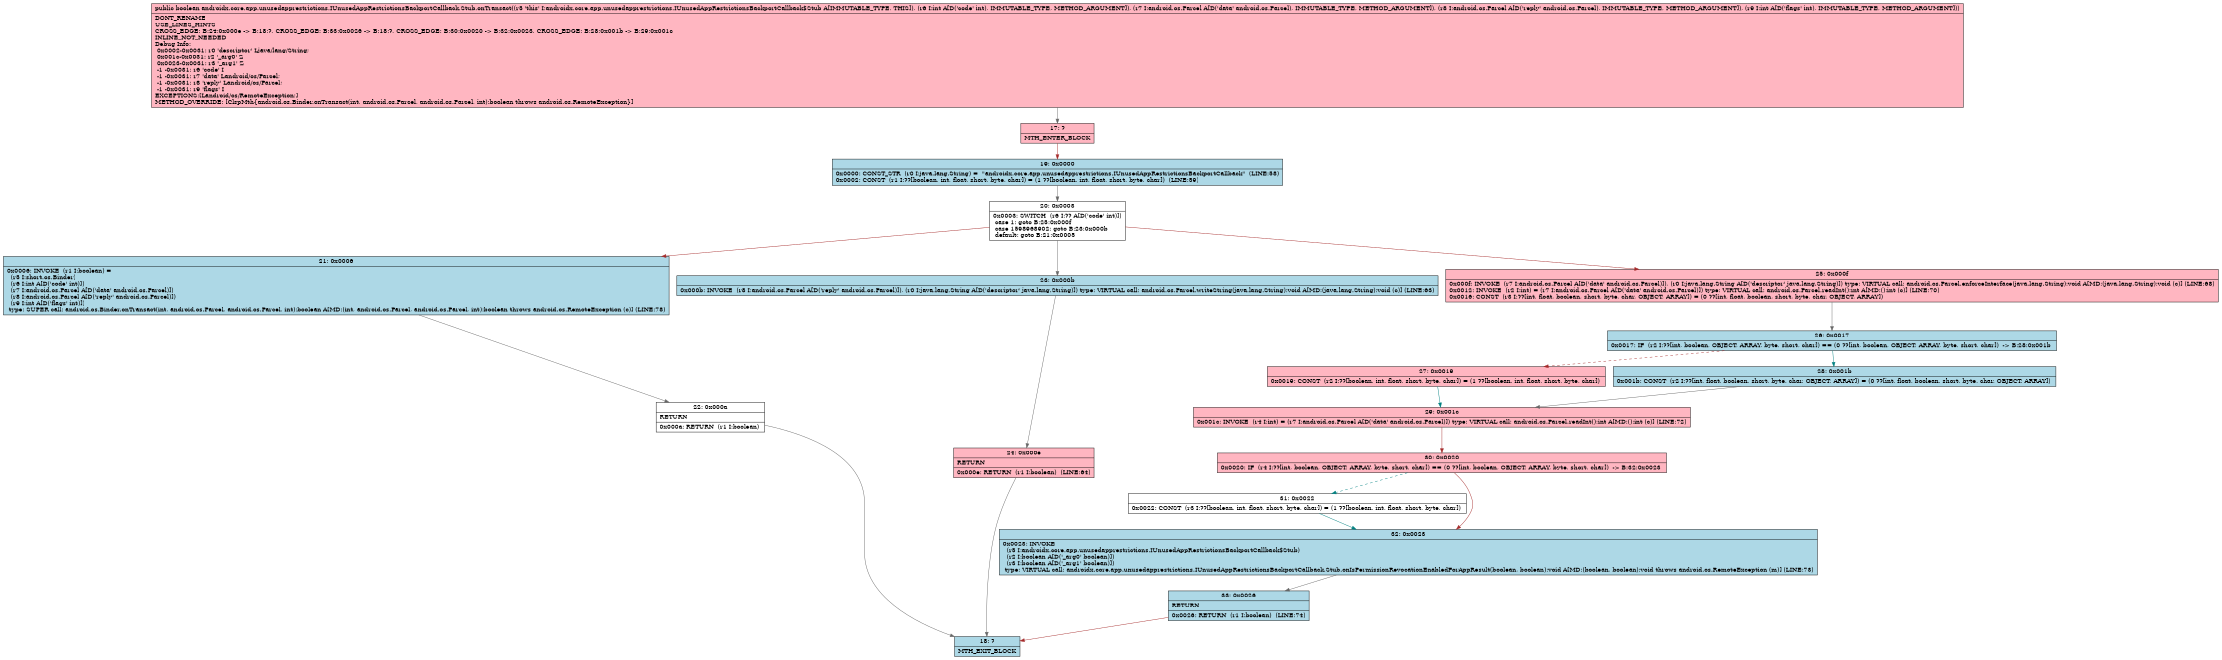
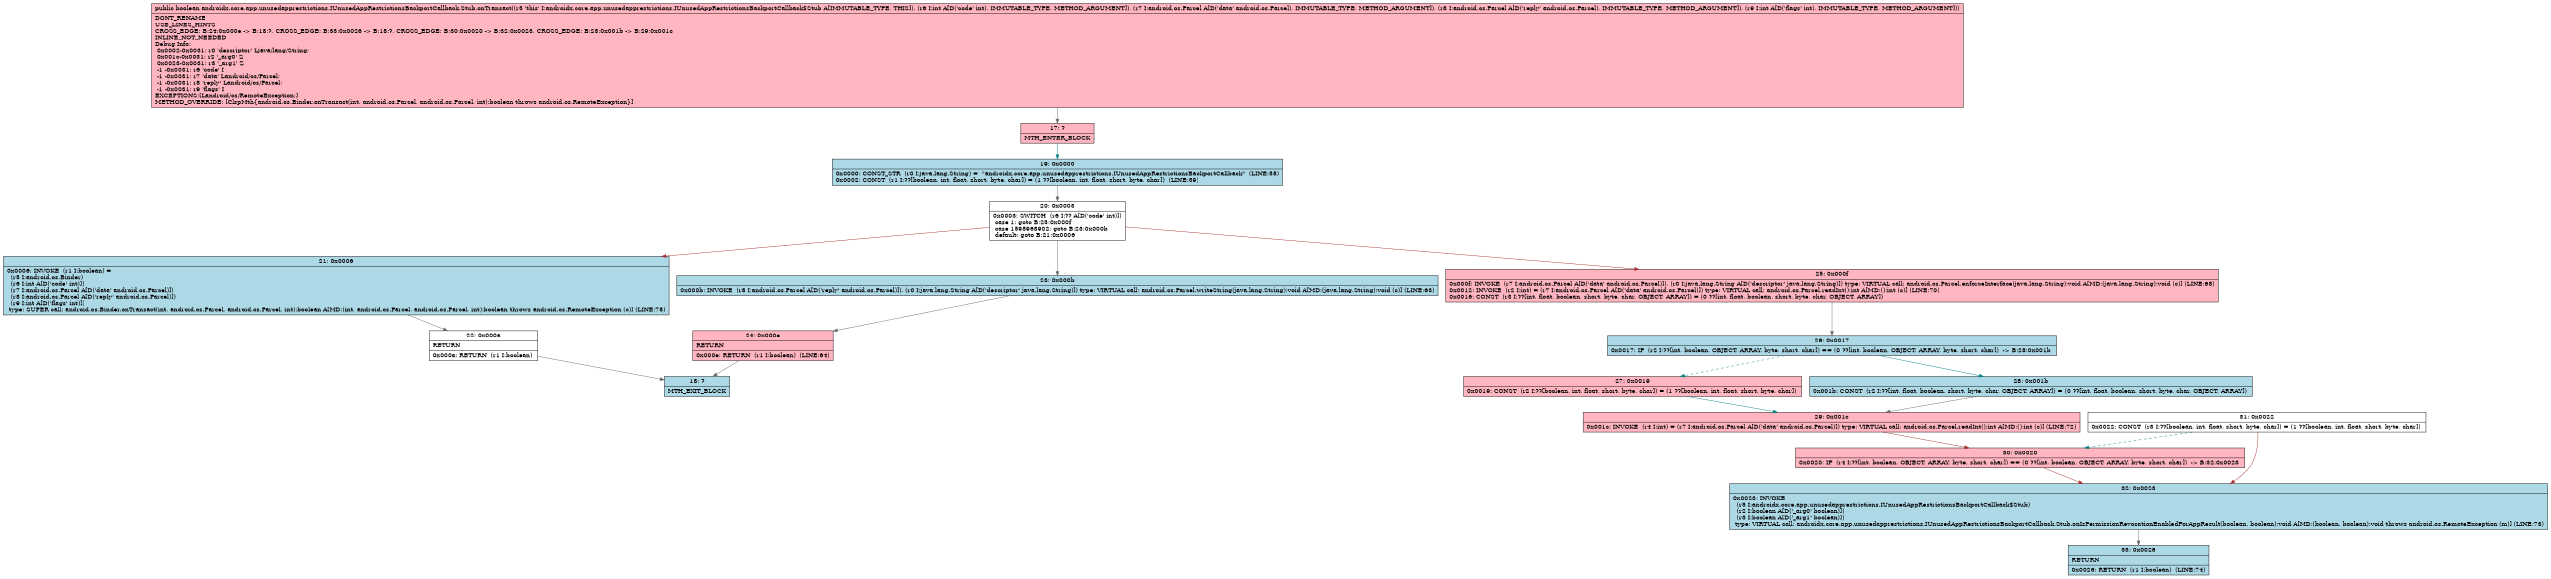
(1057, 149) -> (1057, 149)
(1035, 235) -> (1035, 235)
(41, 277) -> (45, 277)
(1636, 358) -> (1734, 366)
(1372, 483) -> (2141, 440)
(1336, 521) -> (2253, 460)
(1096, 629) -> none
